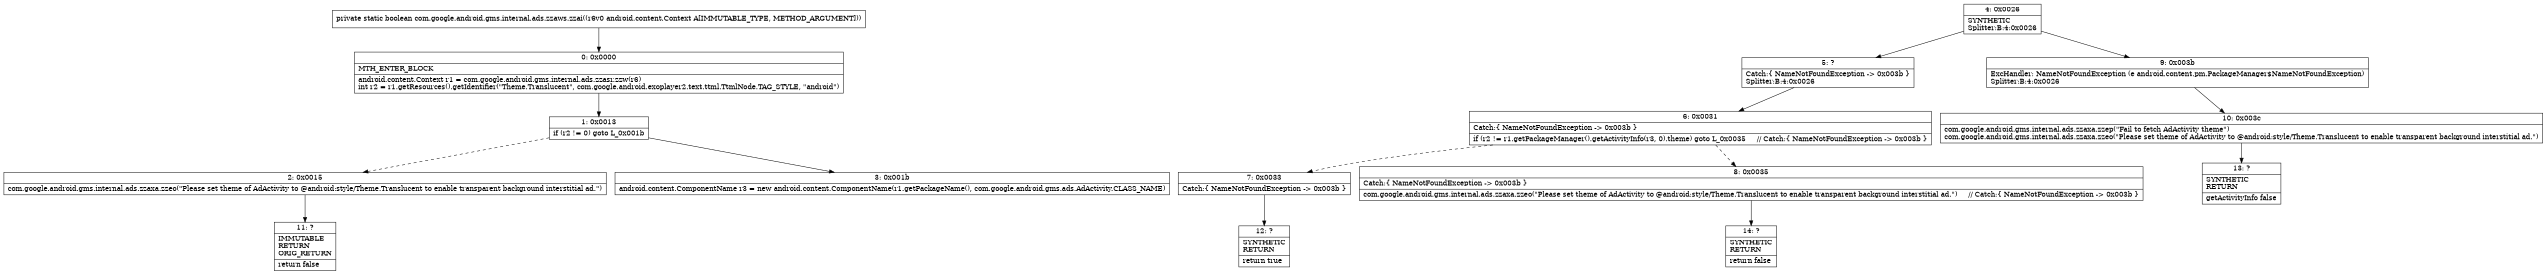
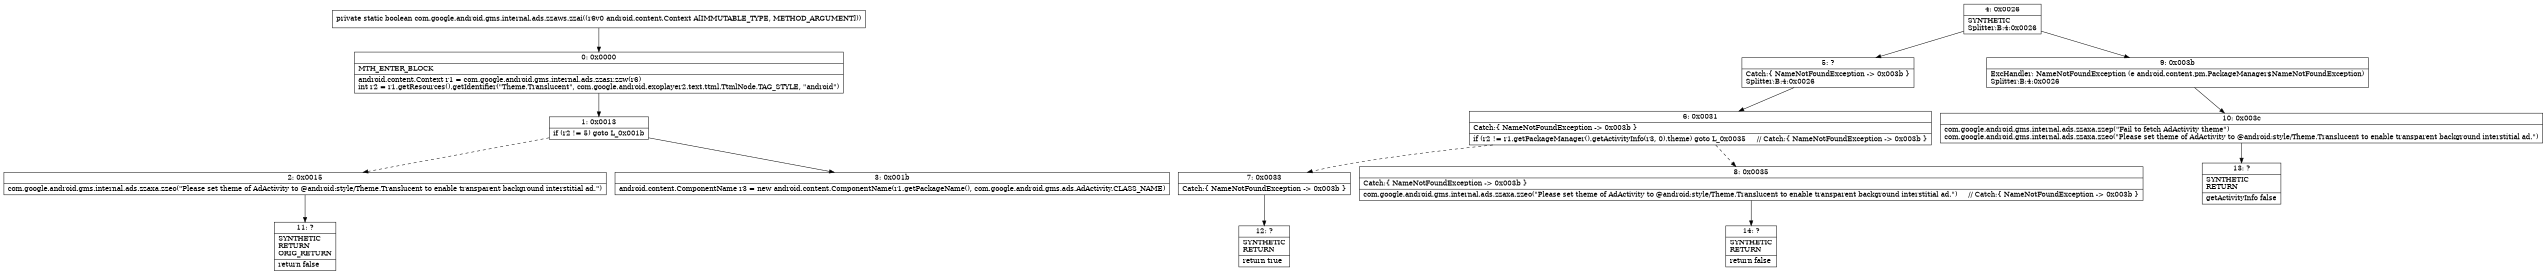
(599, 133) -> (599, 133)
(301, 239) -> (300, 239)
